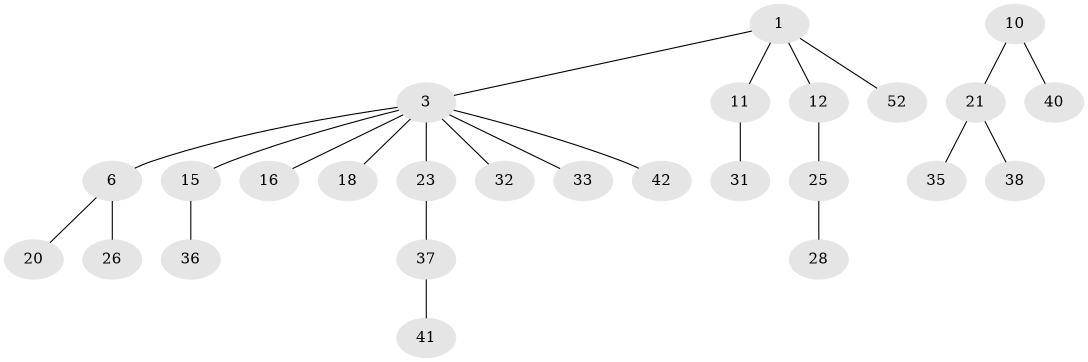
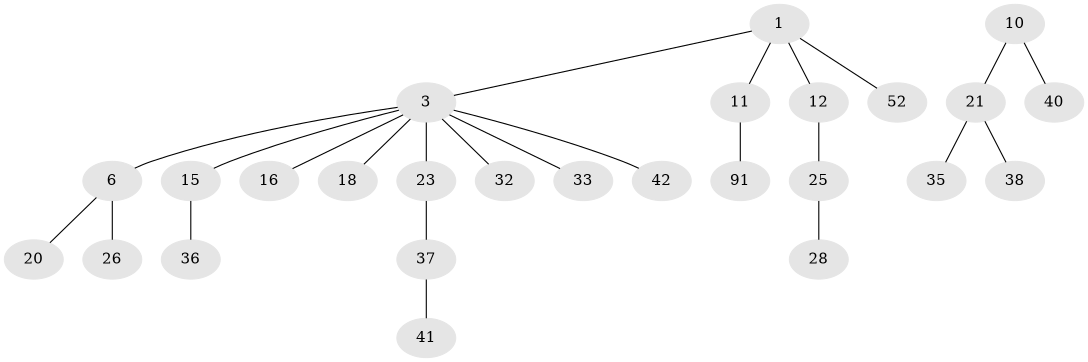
(740, 181) -> (740, 181)
